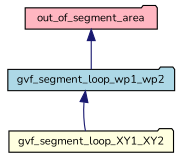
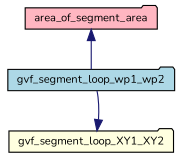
(91, 18) -> (91, 18)
(84, 117) -> (99, 105)
